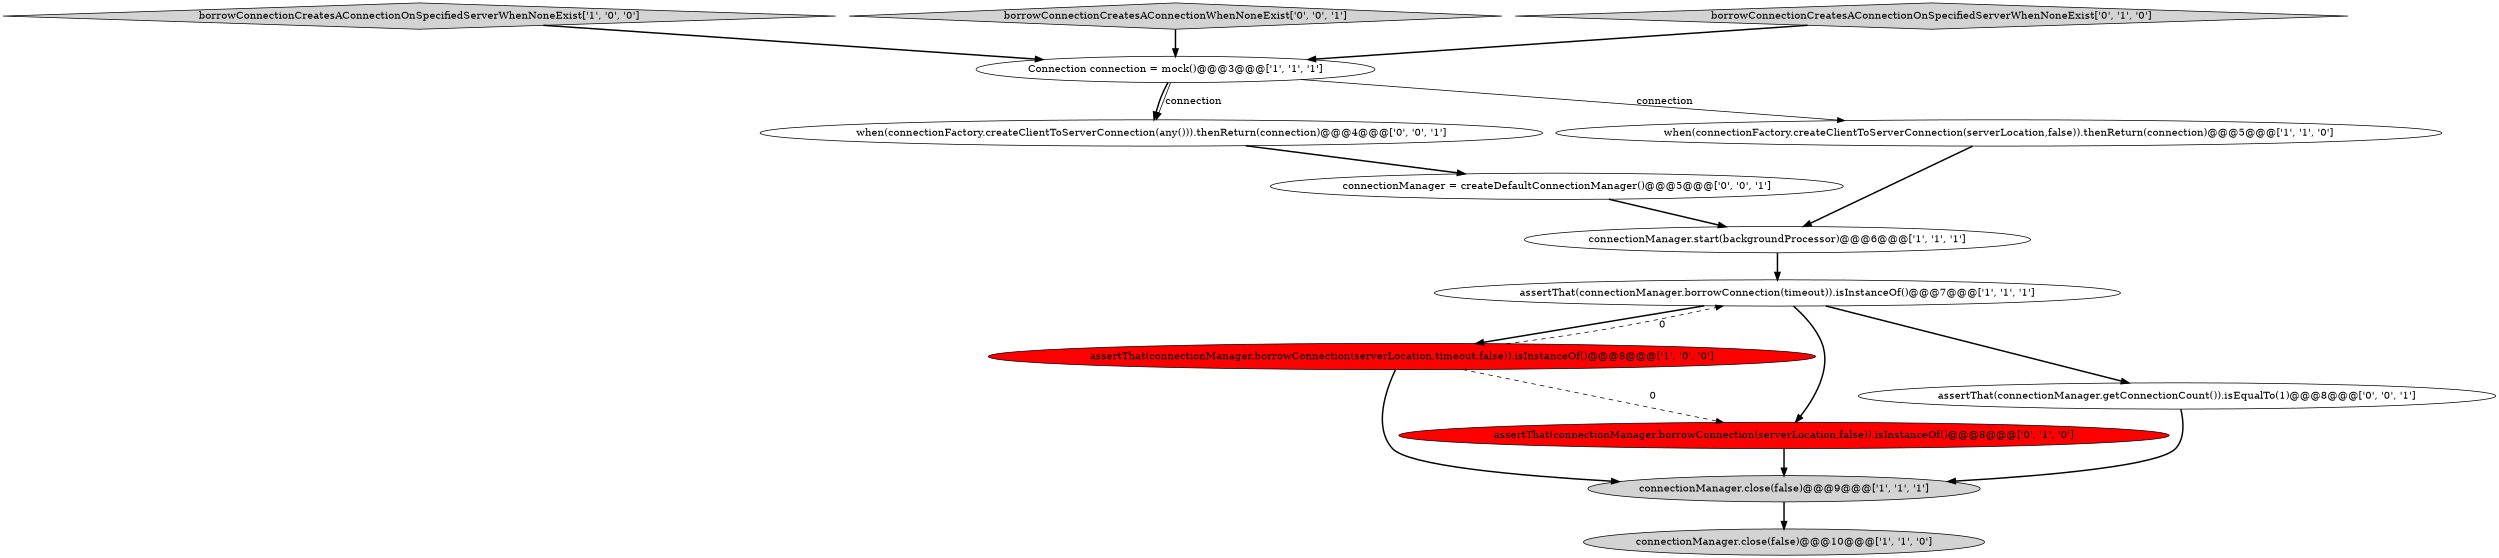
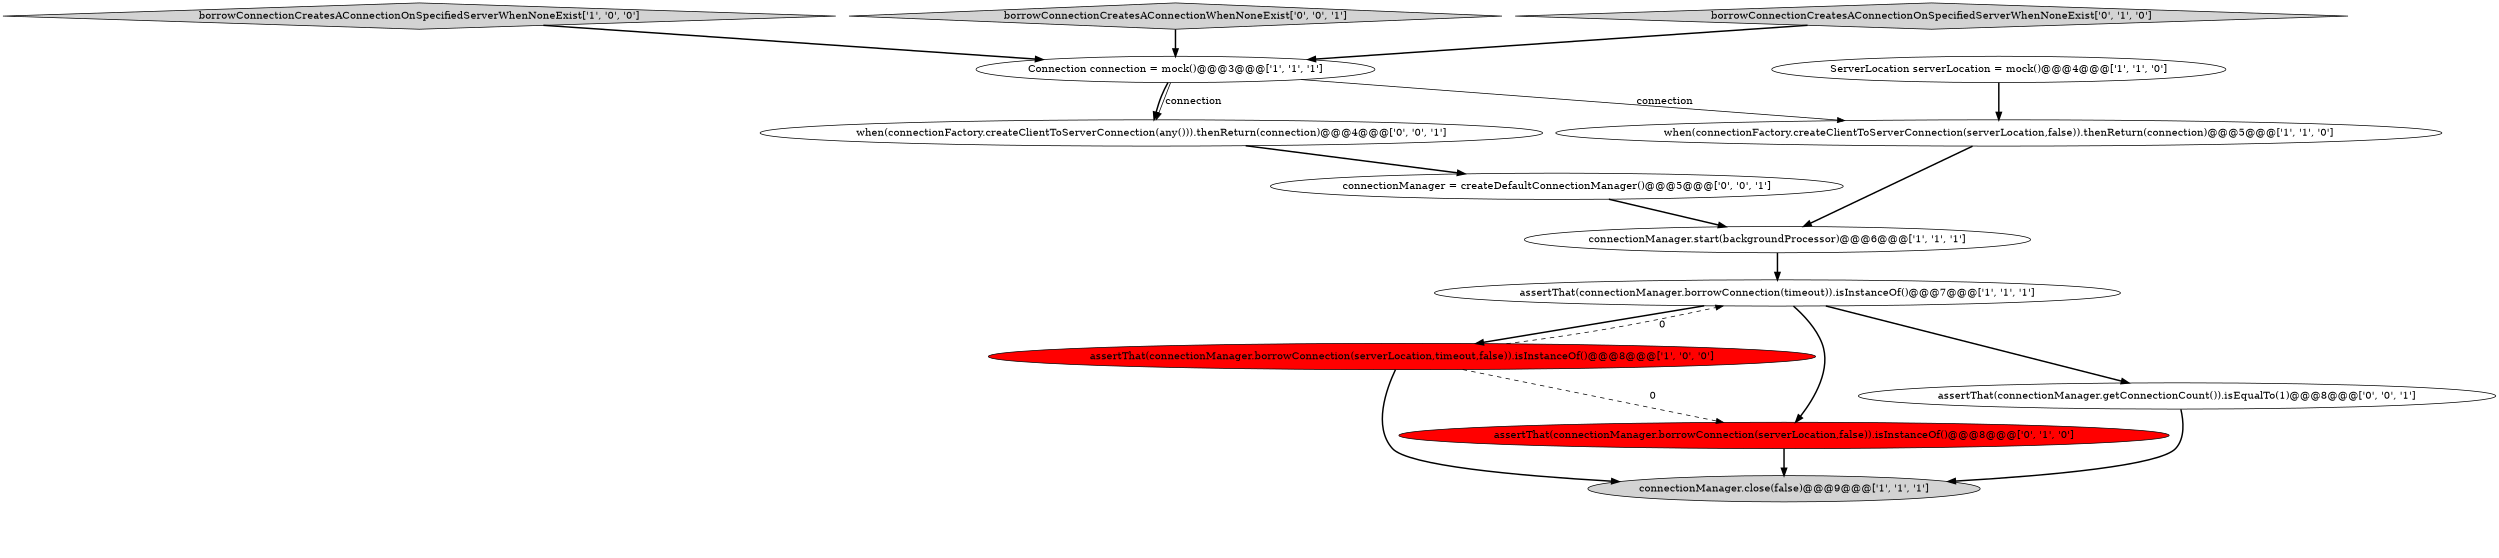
none -> (1999, 69)
(1784, 542) -> none
